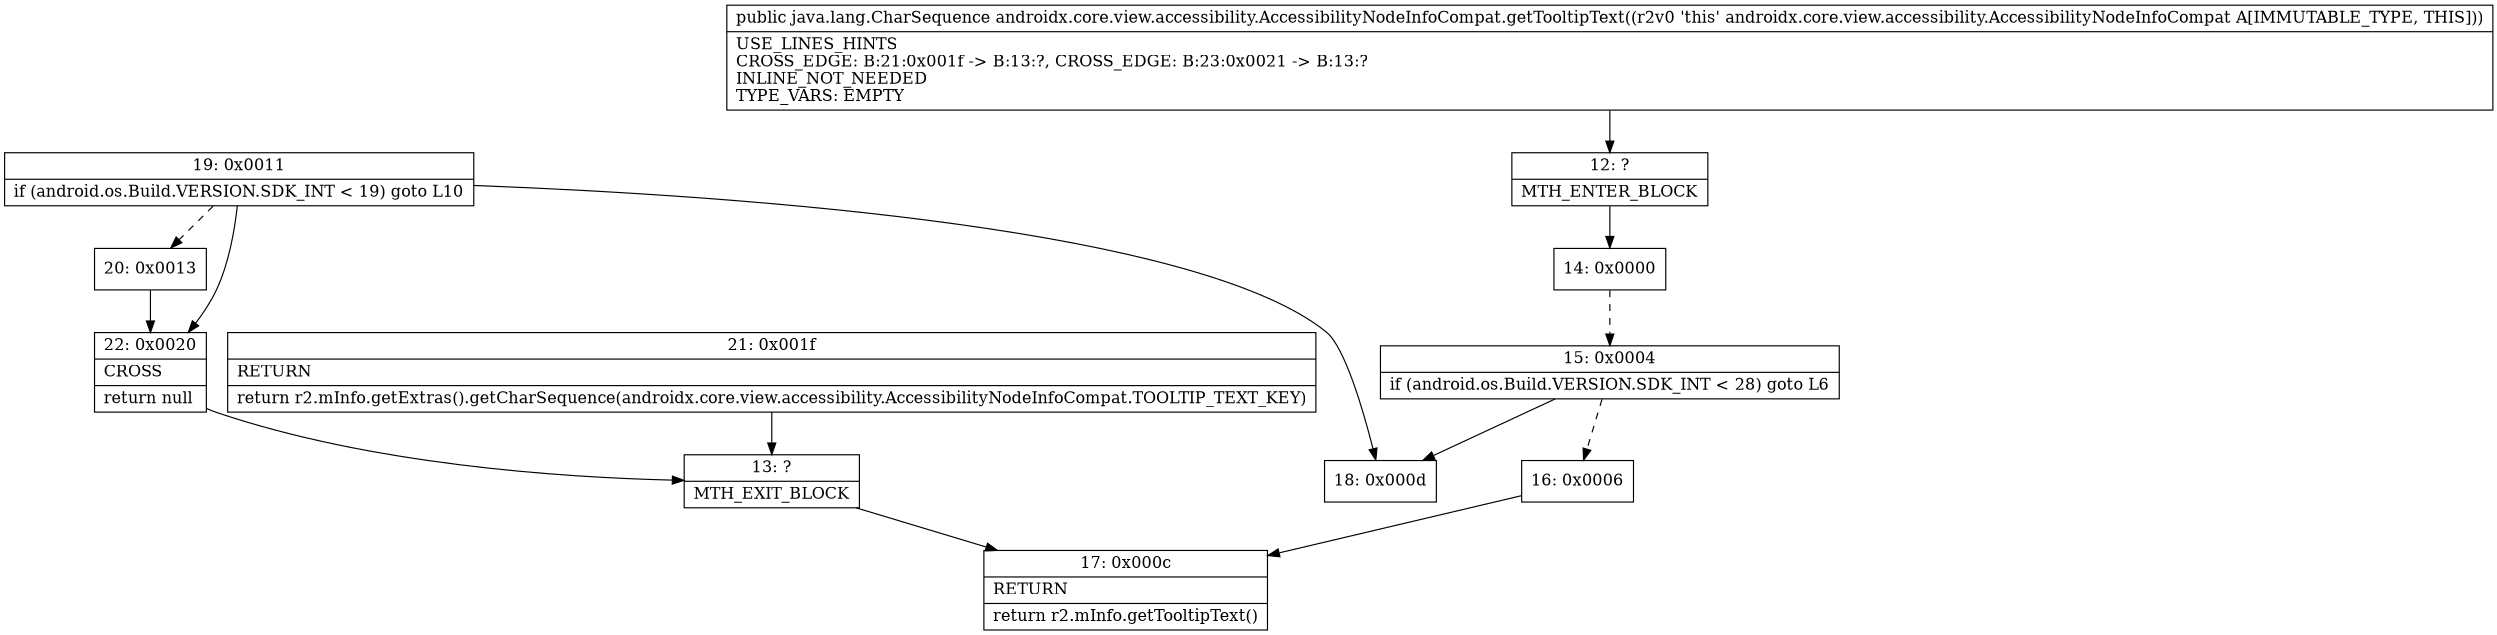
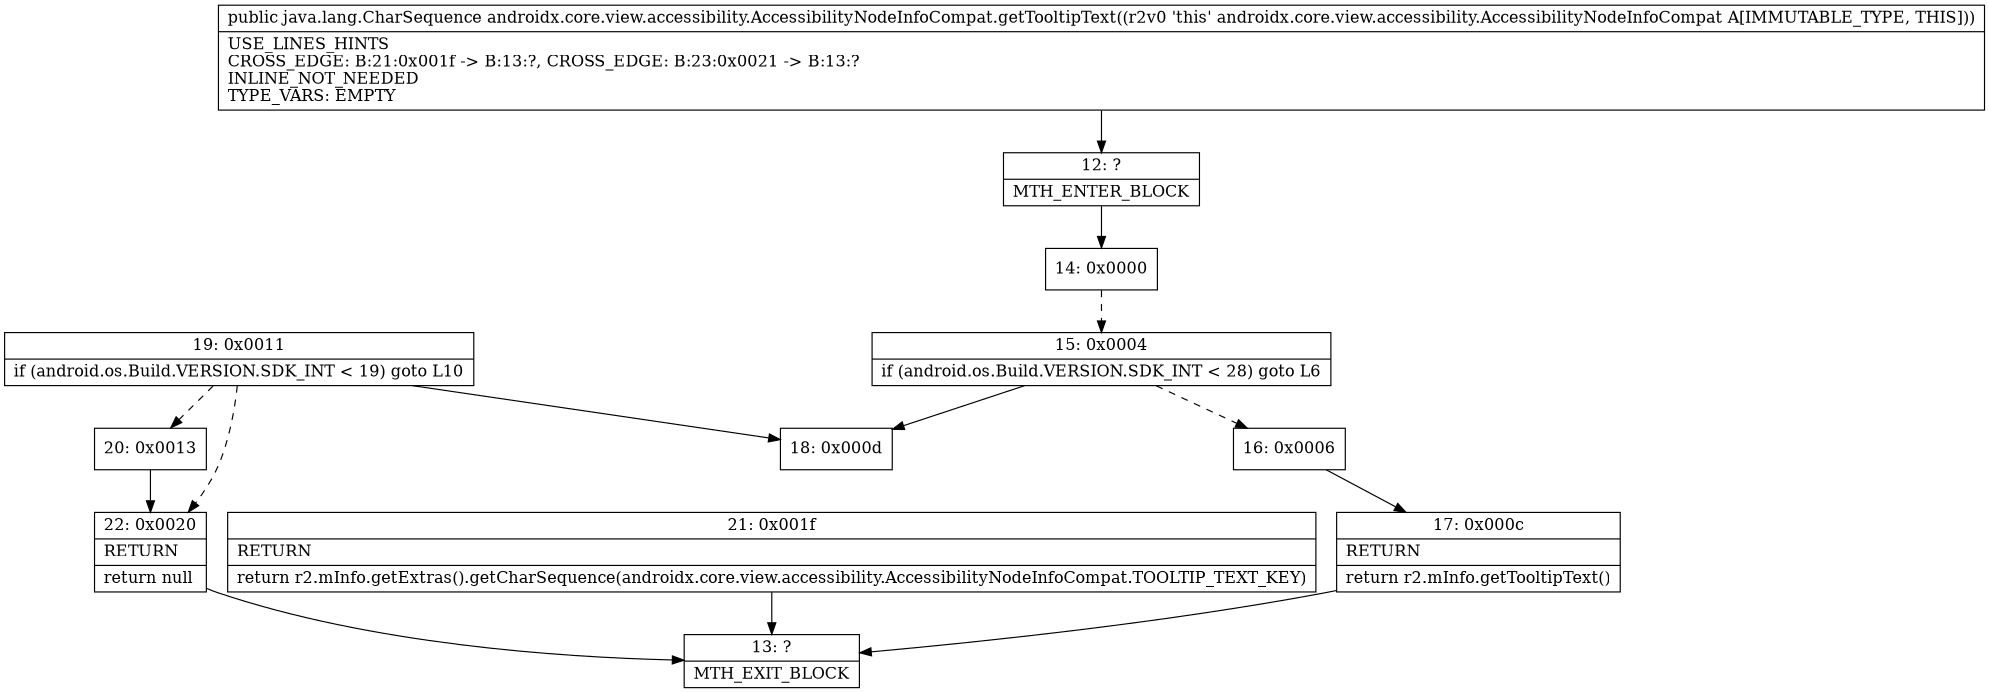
(225, 268) -> (225, 448)
(134, 372) -> (141, 552)
(921, 527) -> (1105, 627)
